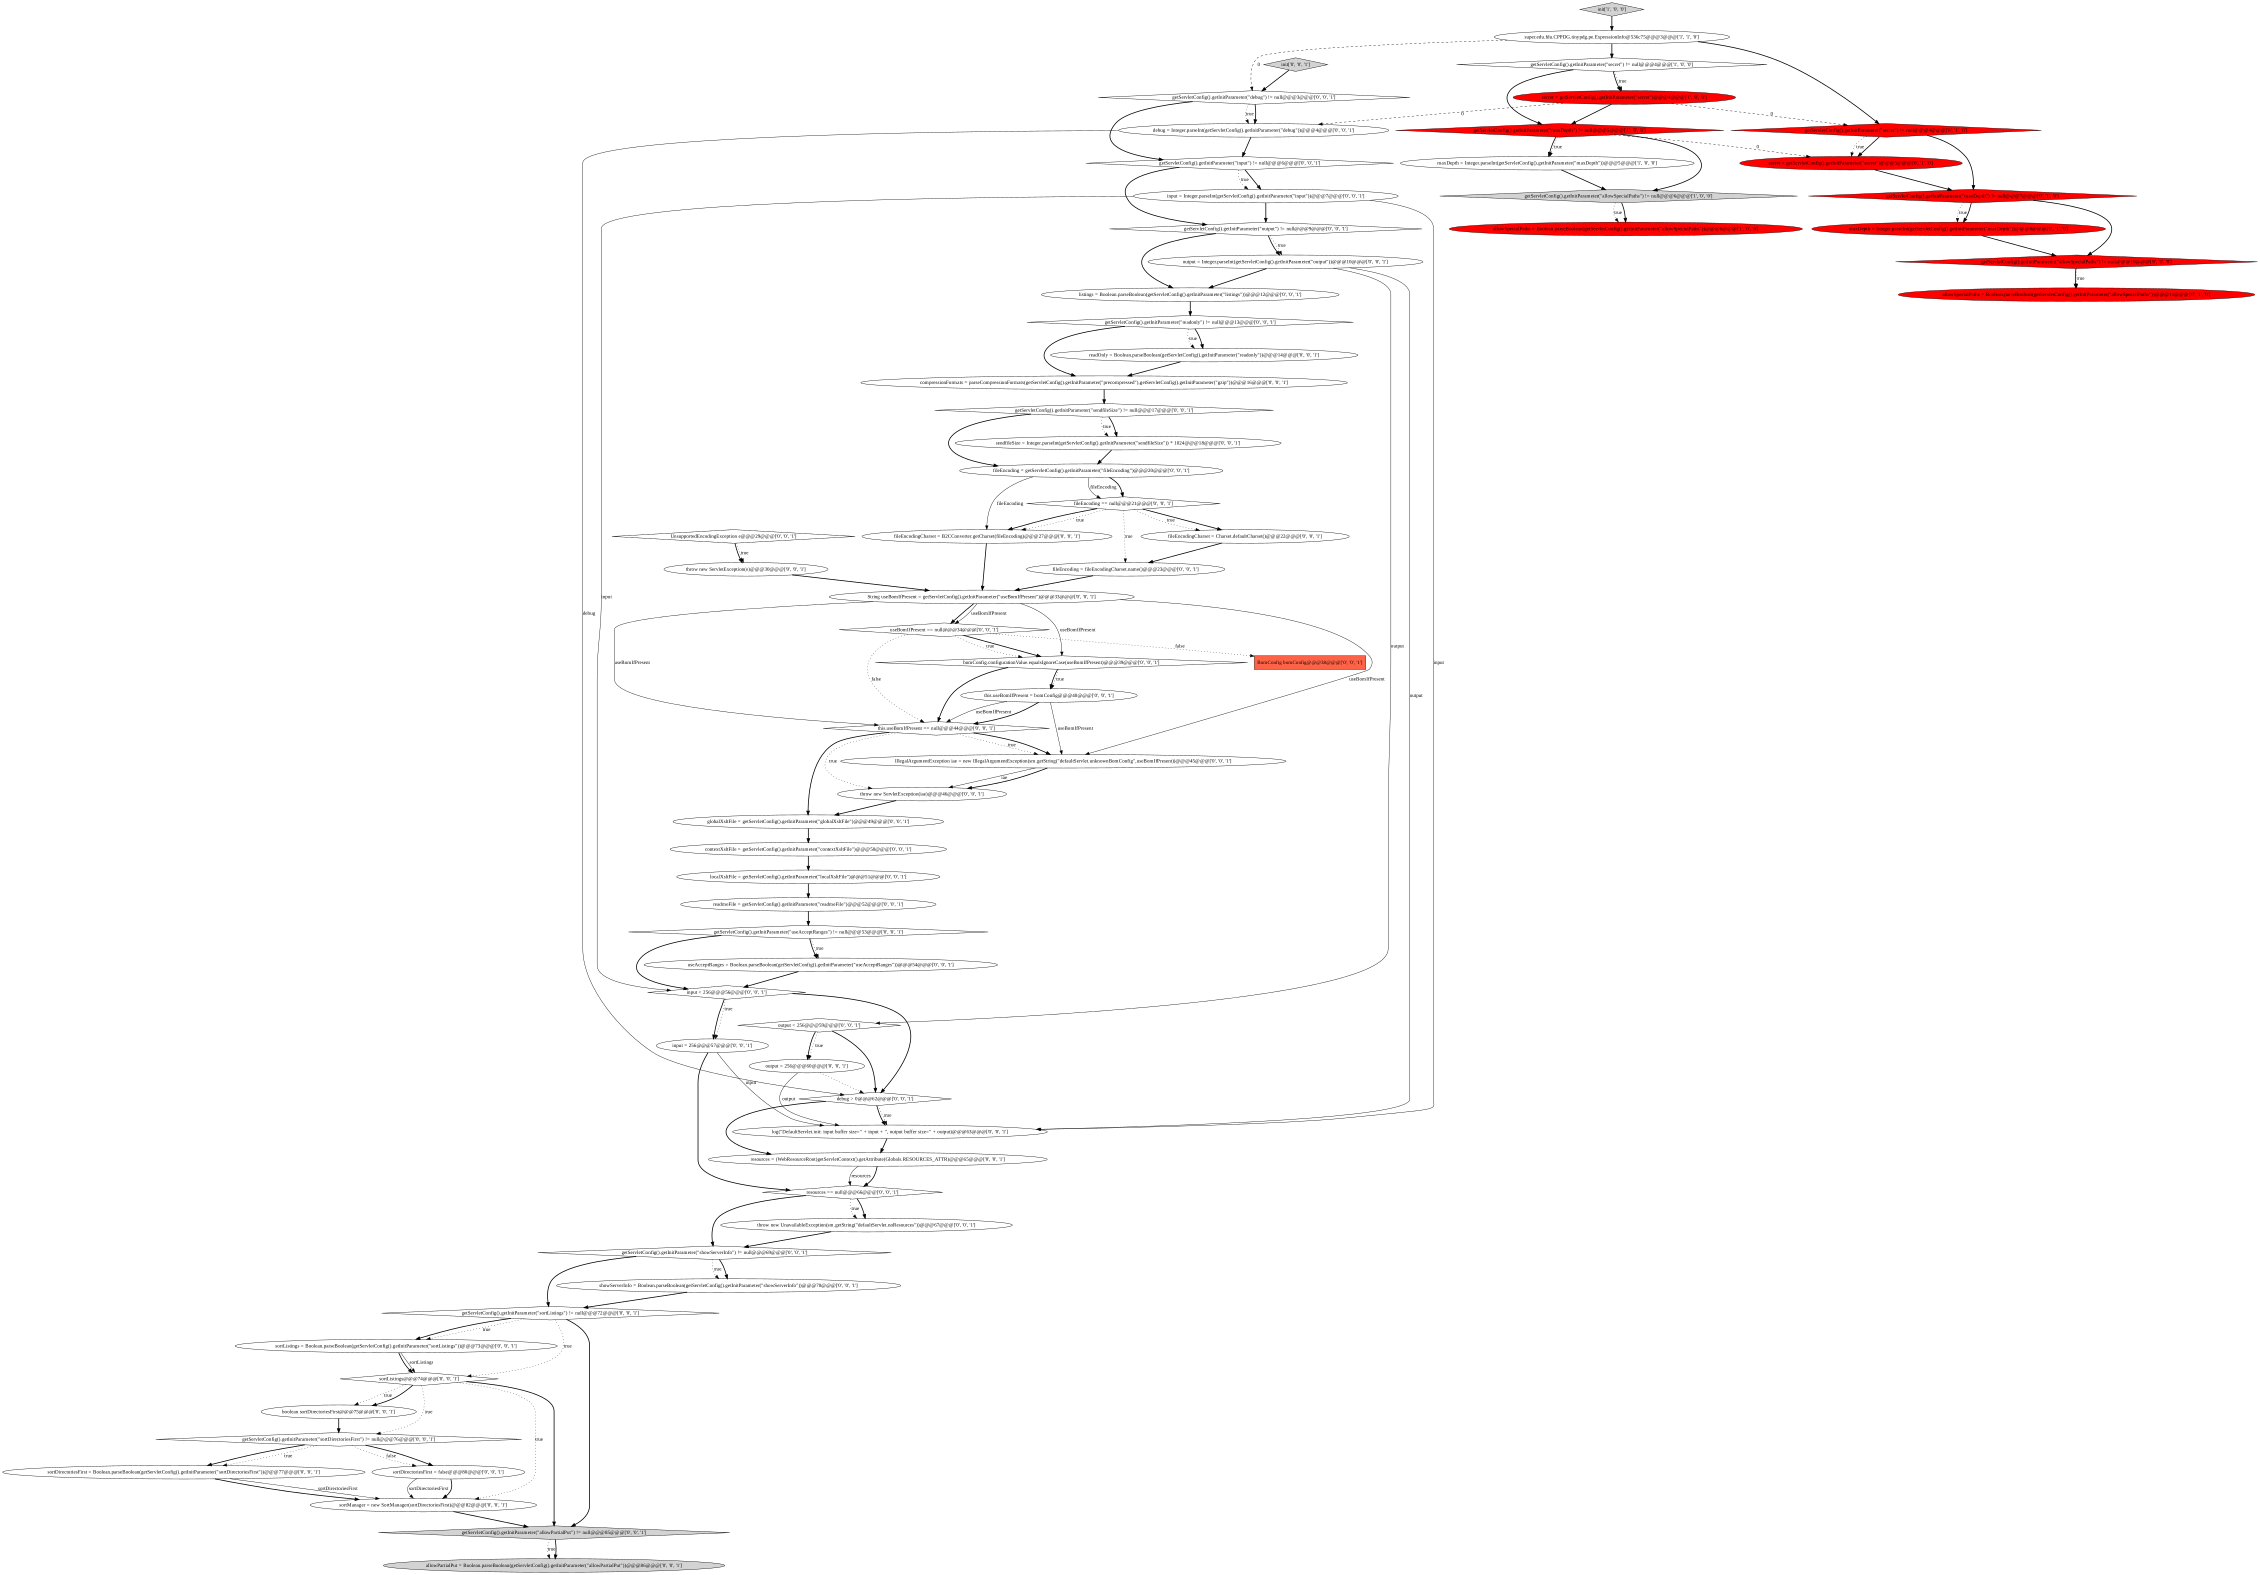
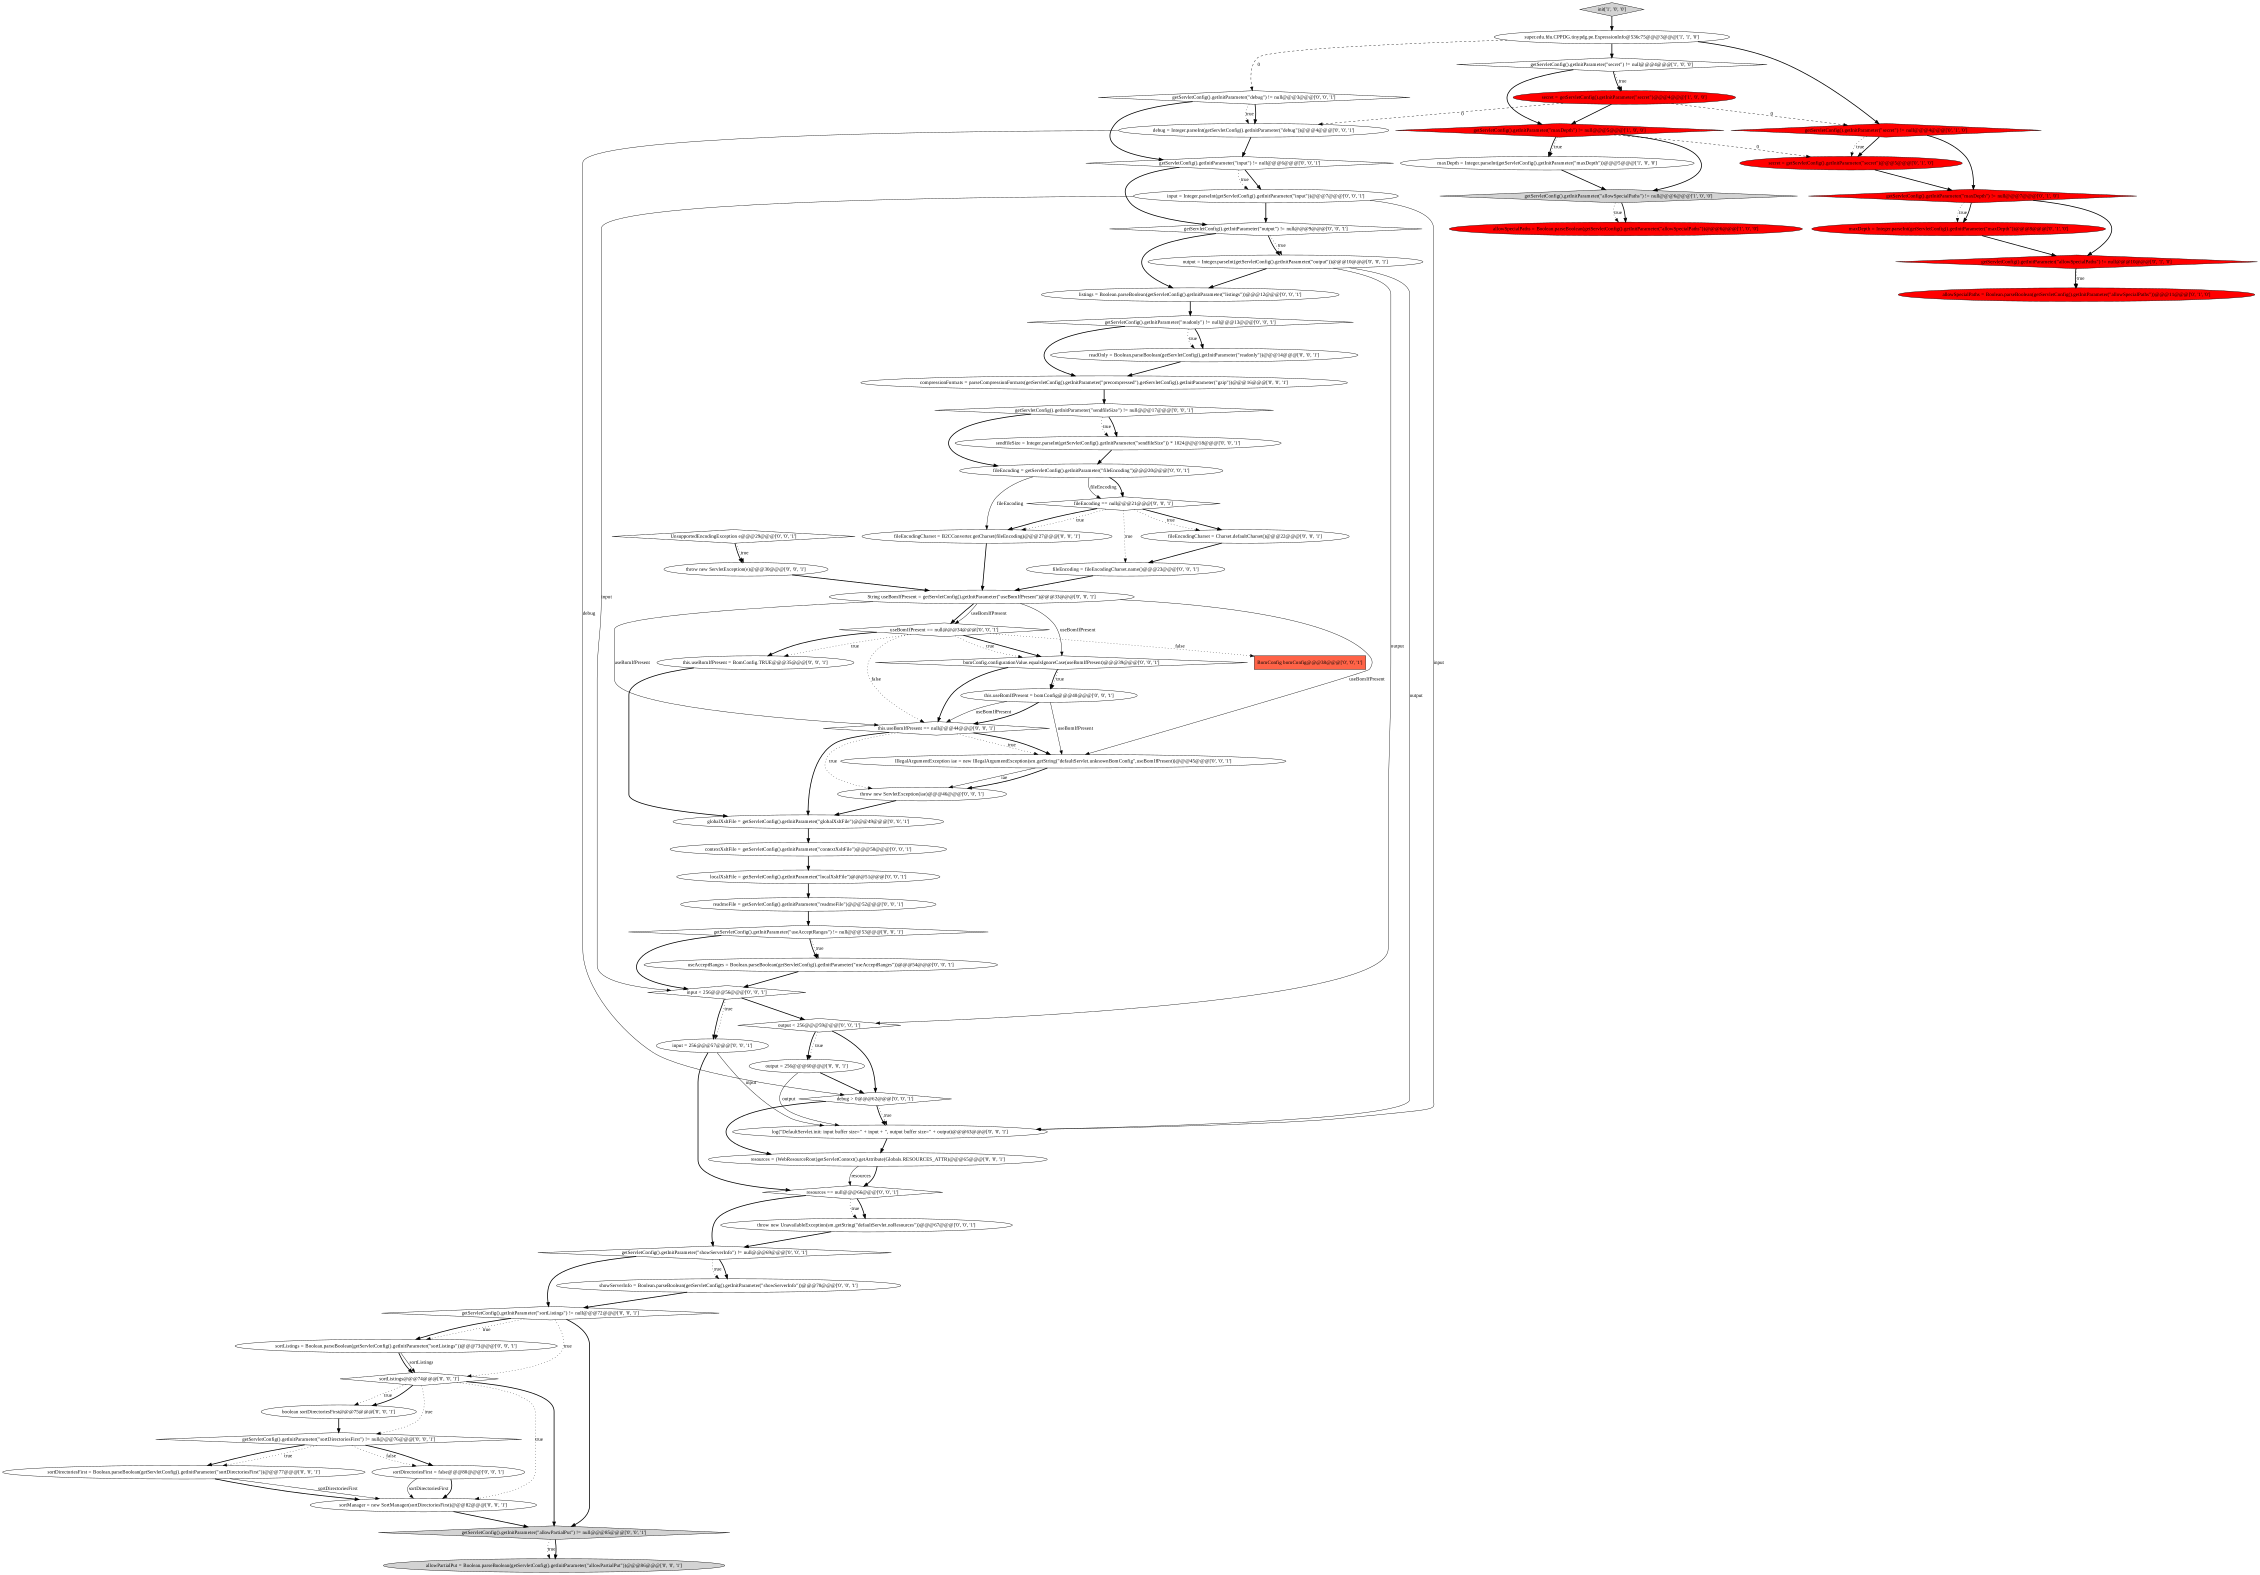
(1296, 65) -> none
none -> (755, 663)
(889, 1009) -> (771, 1008)
(840, 1082) -> (840, 1082)
